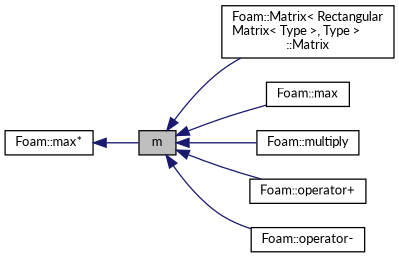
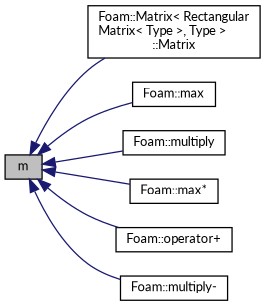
(123, 143) -> (93, 178)
(308, 240) -> (174, 288)
